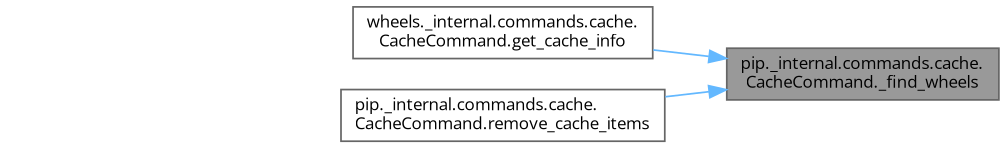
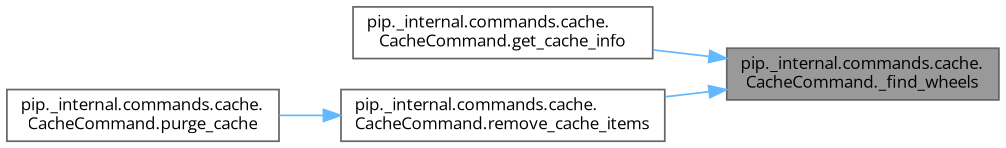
(503, 33) -> (503, 33)
none -> (143, 115)
